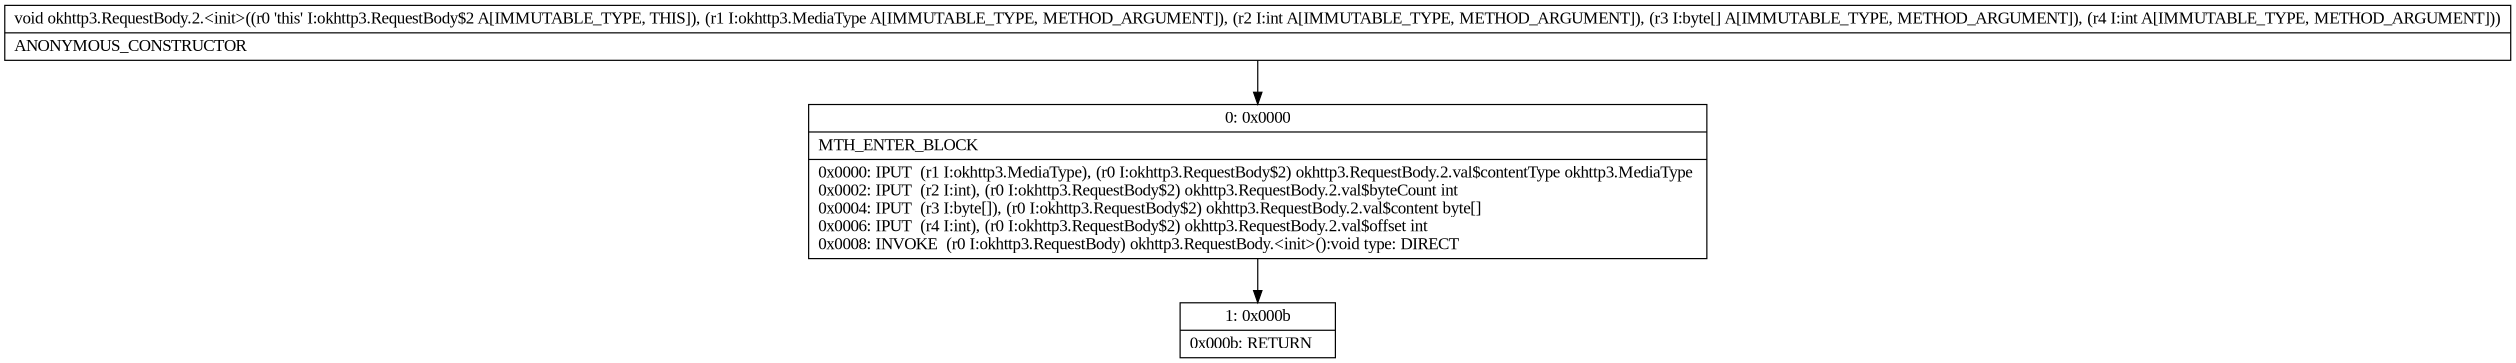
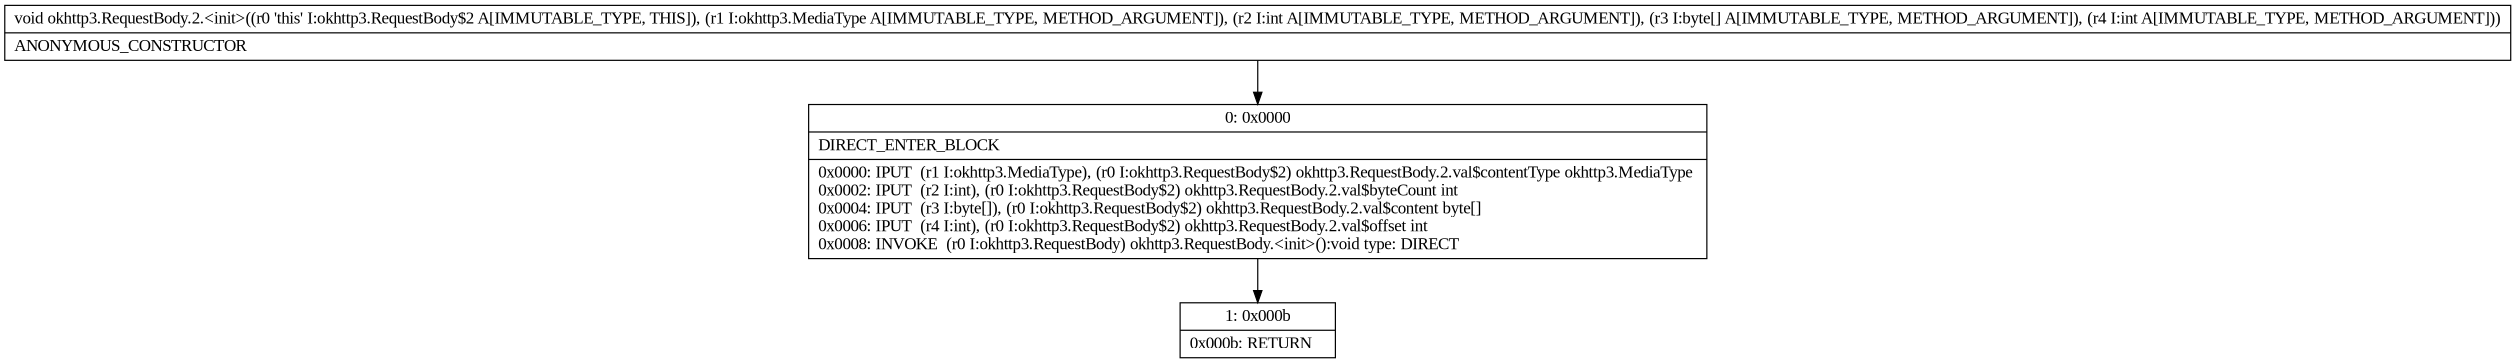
(898, 145) -> (909, 145)
